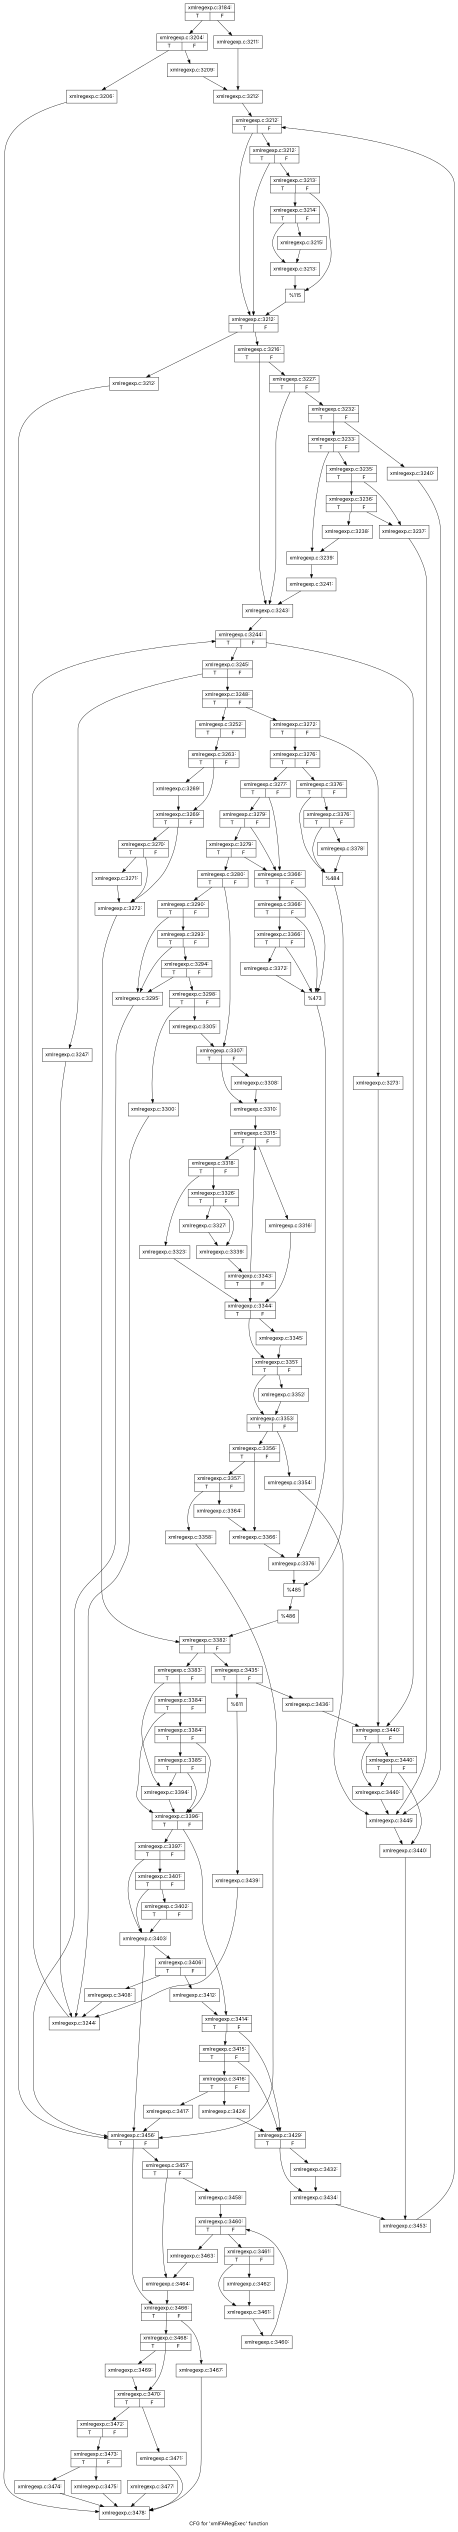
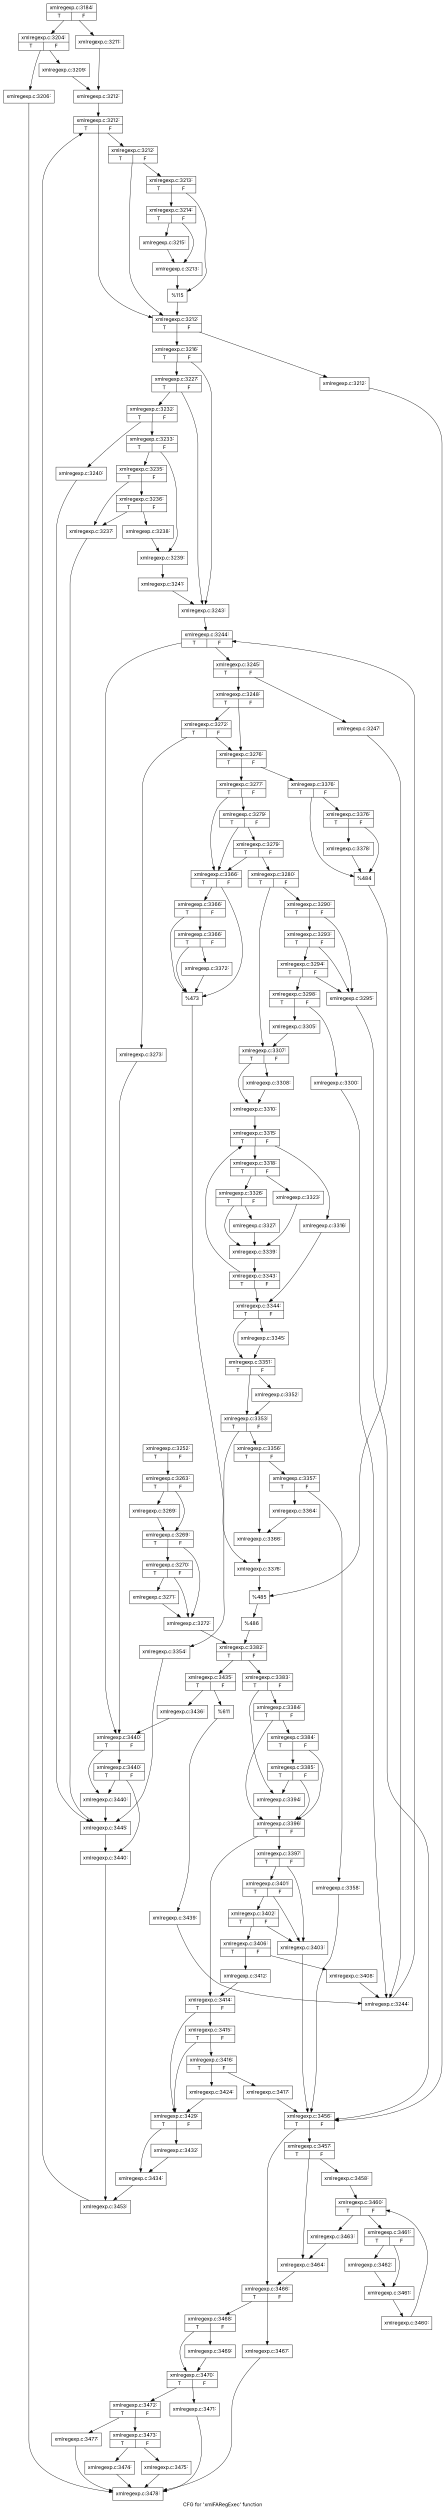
(224, 712) -> (240, 727)
(205, 1279) -> (287, 1227)
(160, 1951) -> (250, 1931)
none -> (106, 2425)
